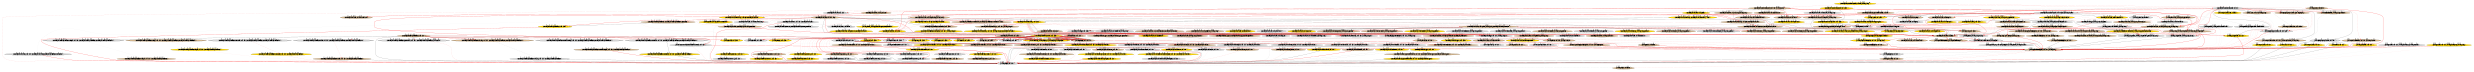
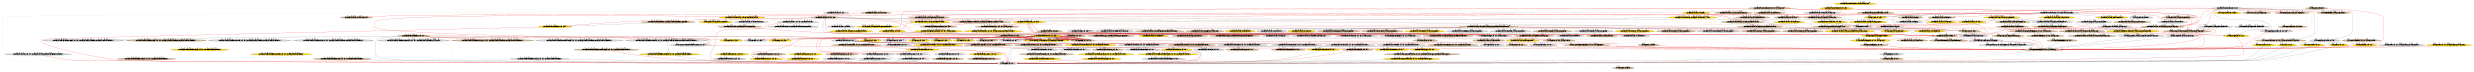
(1456, 41) -> none
